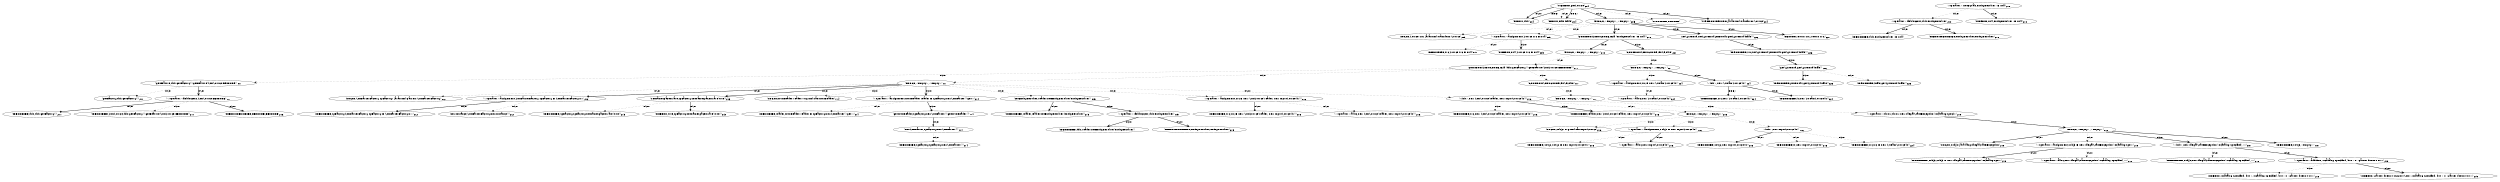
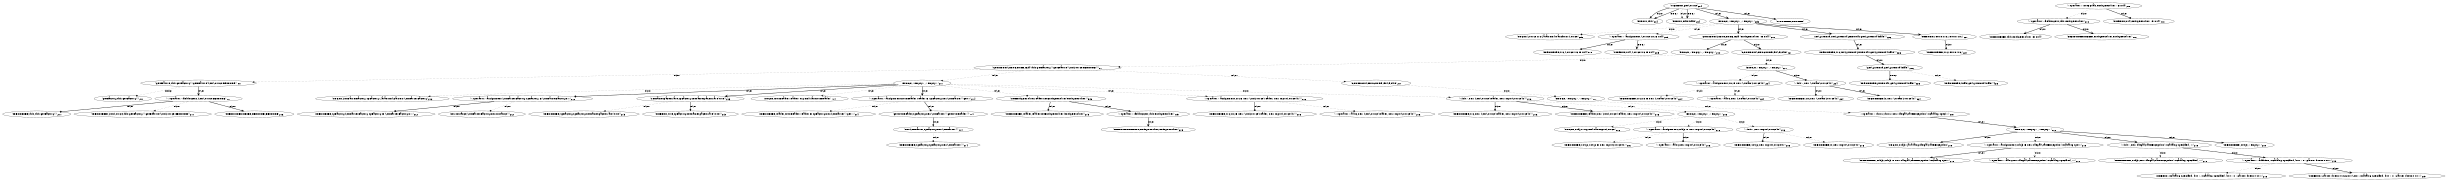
(1619, 14) -> (1738, 14)
(1735, 21) -> none
(1487, 44) -> (1604, 44)
(1524, 45) -> (1641, 45)
none -> (1947, 52)
(1806, 75) -> (1894, 75)
(1909, 83) -> (1996, 83)
(169, 91) -> (169, 91)
(1732, 91) -> (1819, 91)
(1767, 91) -> (1854, 91)
(1495, 106) -> (1495, 106)
(1097, 130) -> none
(1656, 137) -> (1683, 137)
(1831, 137) -> (1693, 91)
